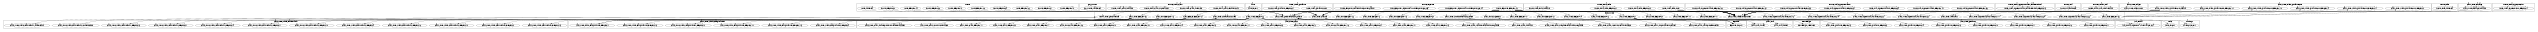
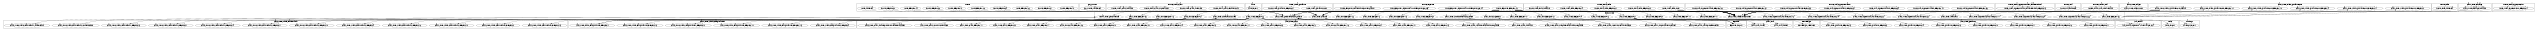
none -> (1572, 8)
(1193, 17) -> (1193, 17)
